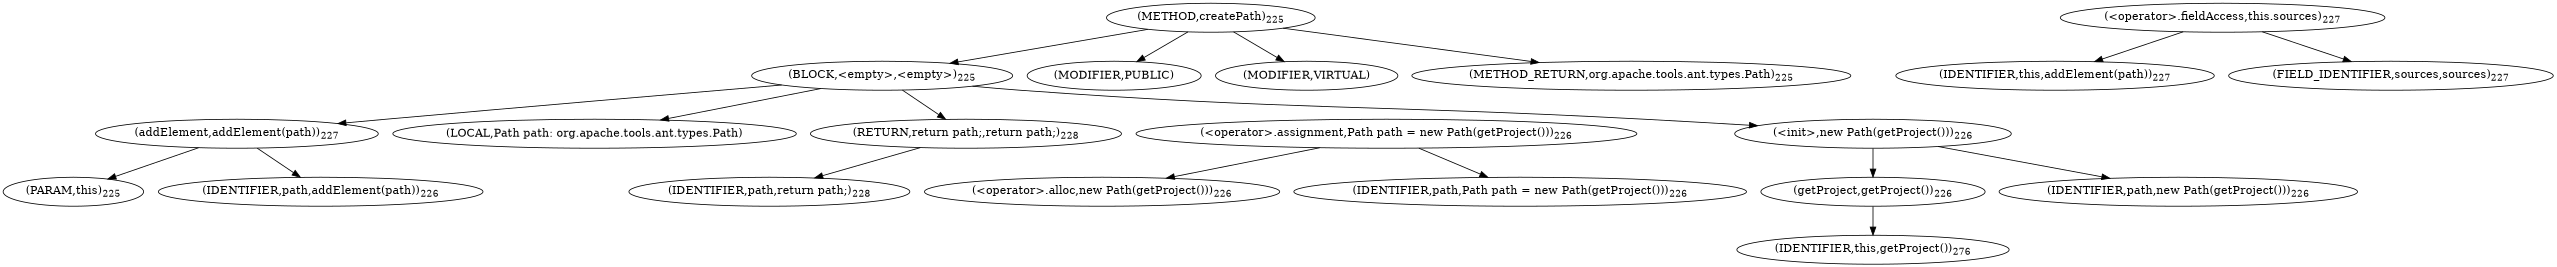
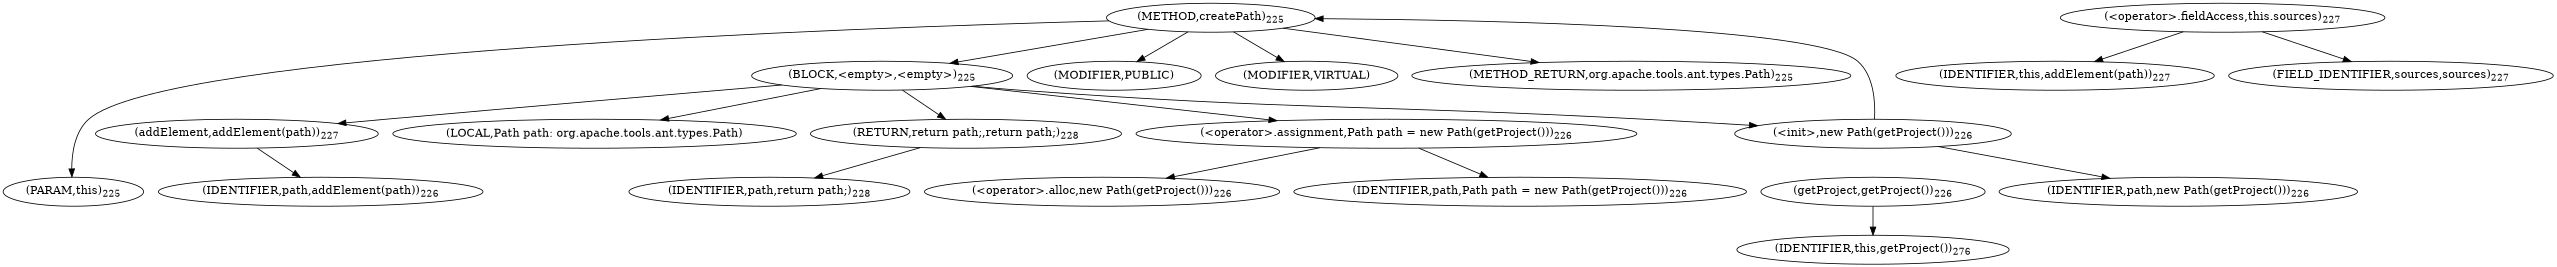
none -> (1120, 103)
(1873, 159) -> (1623, 27)
(157, 162) -> (568, 45)
